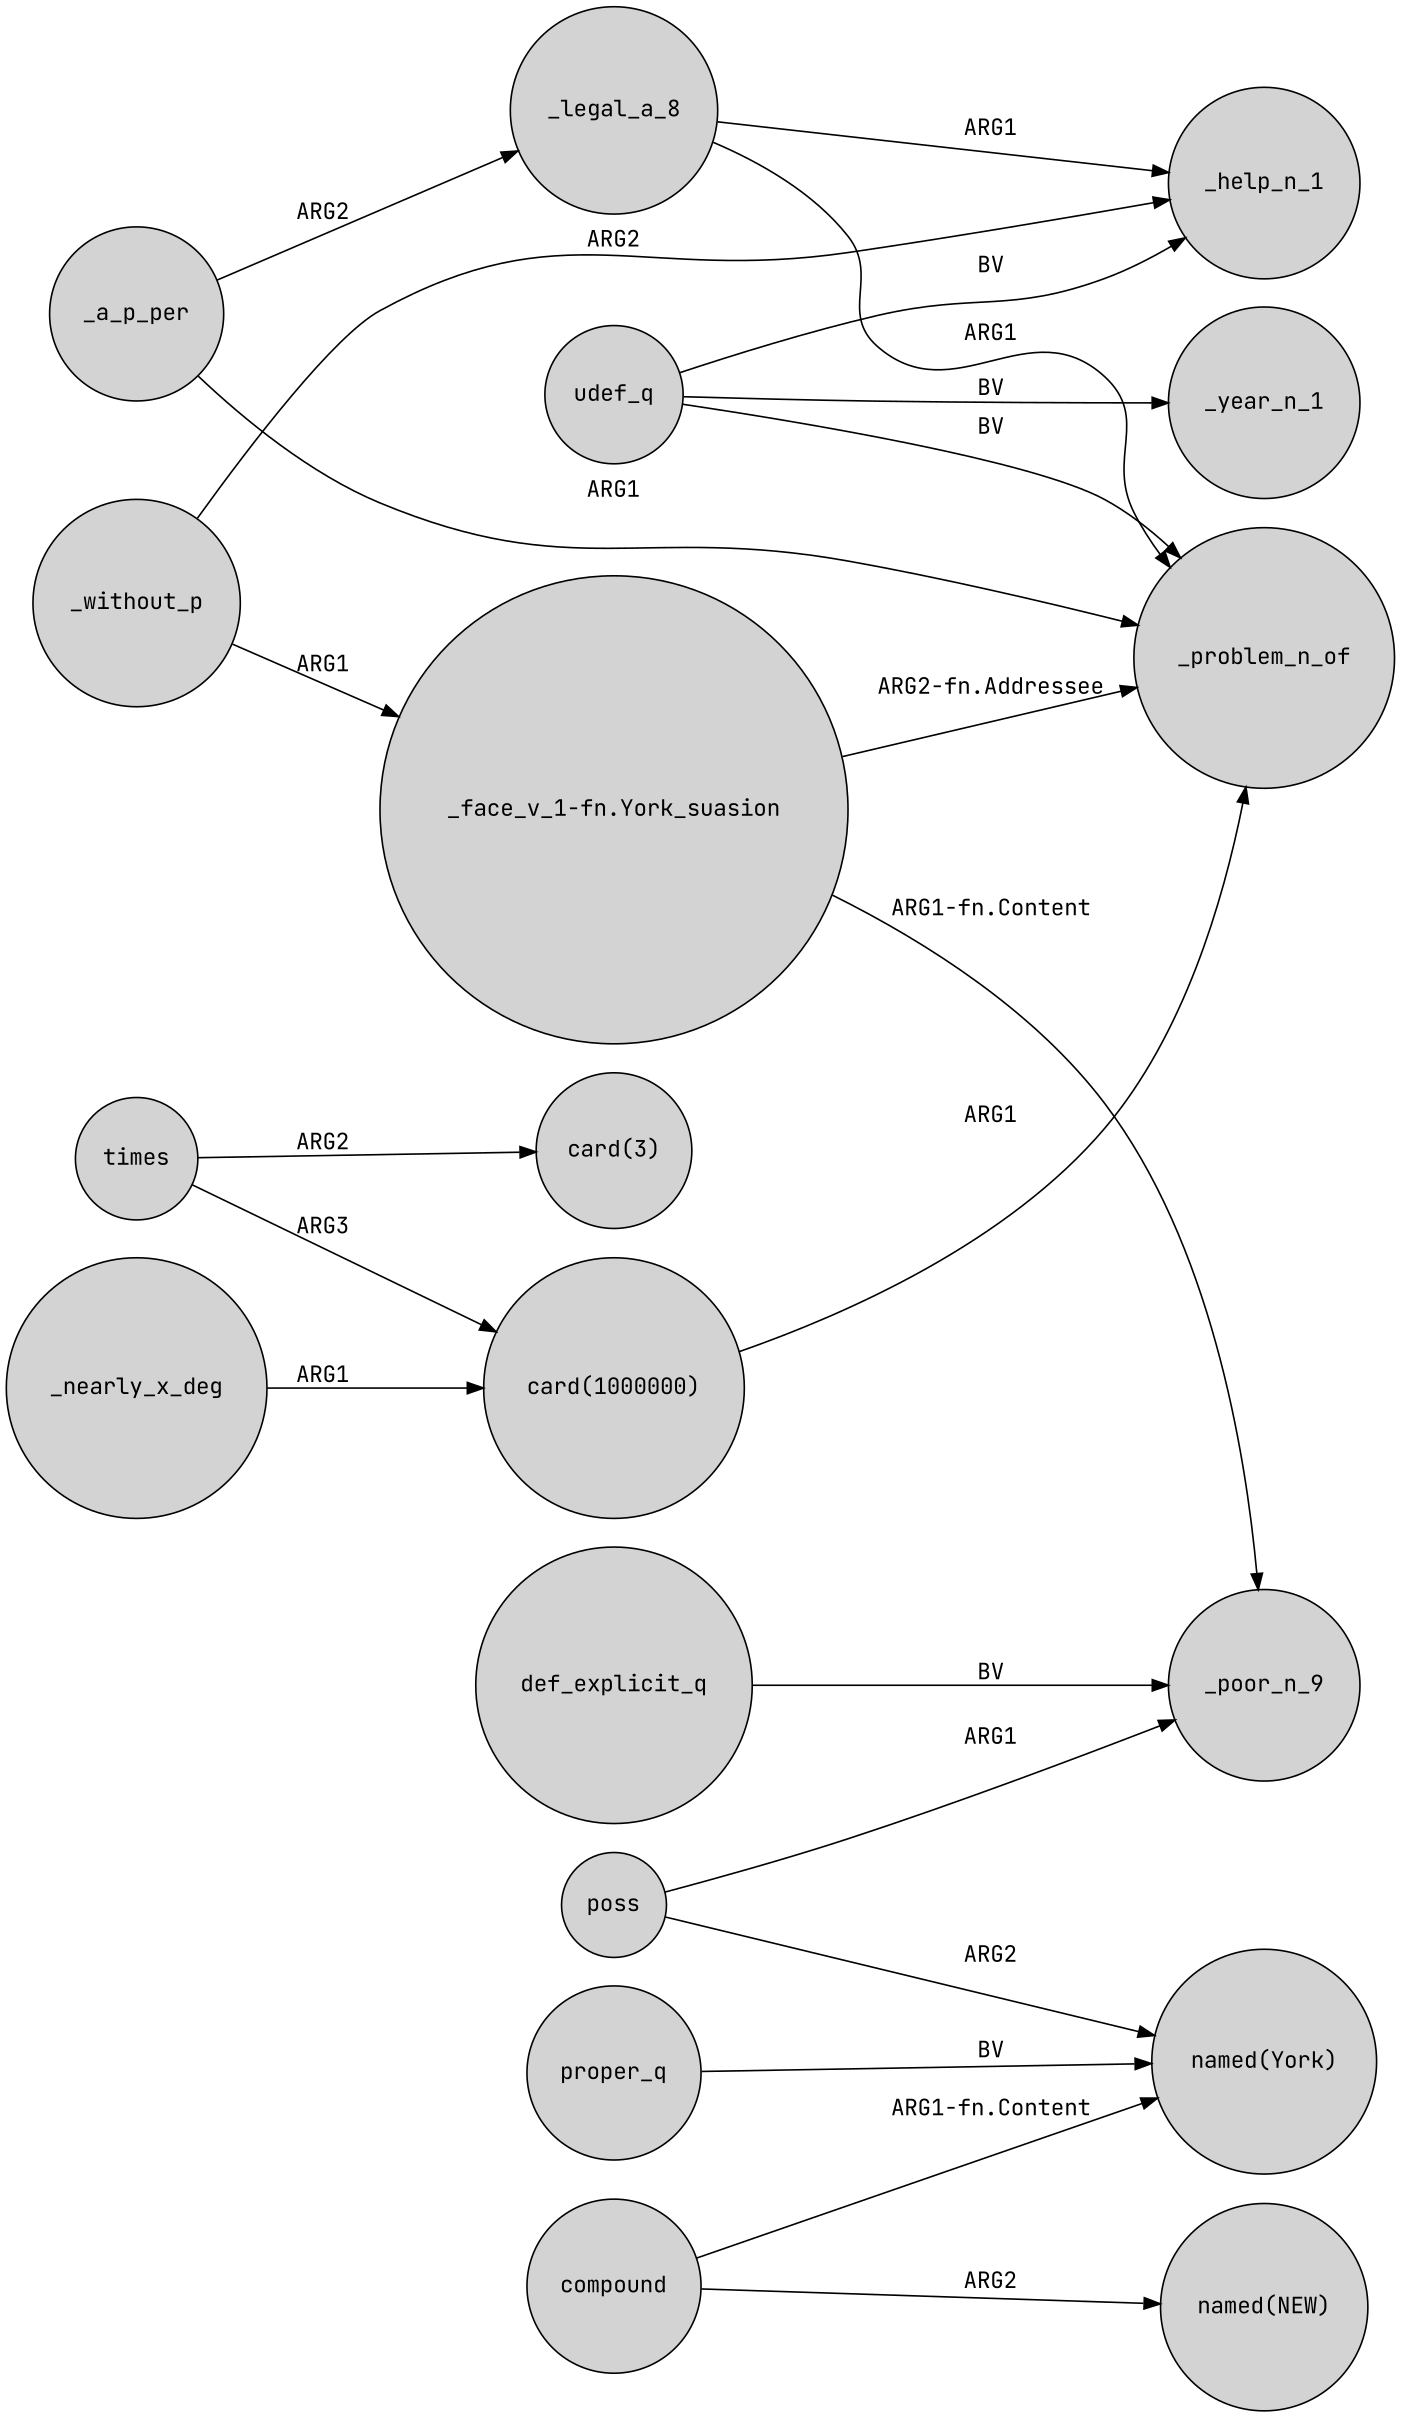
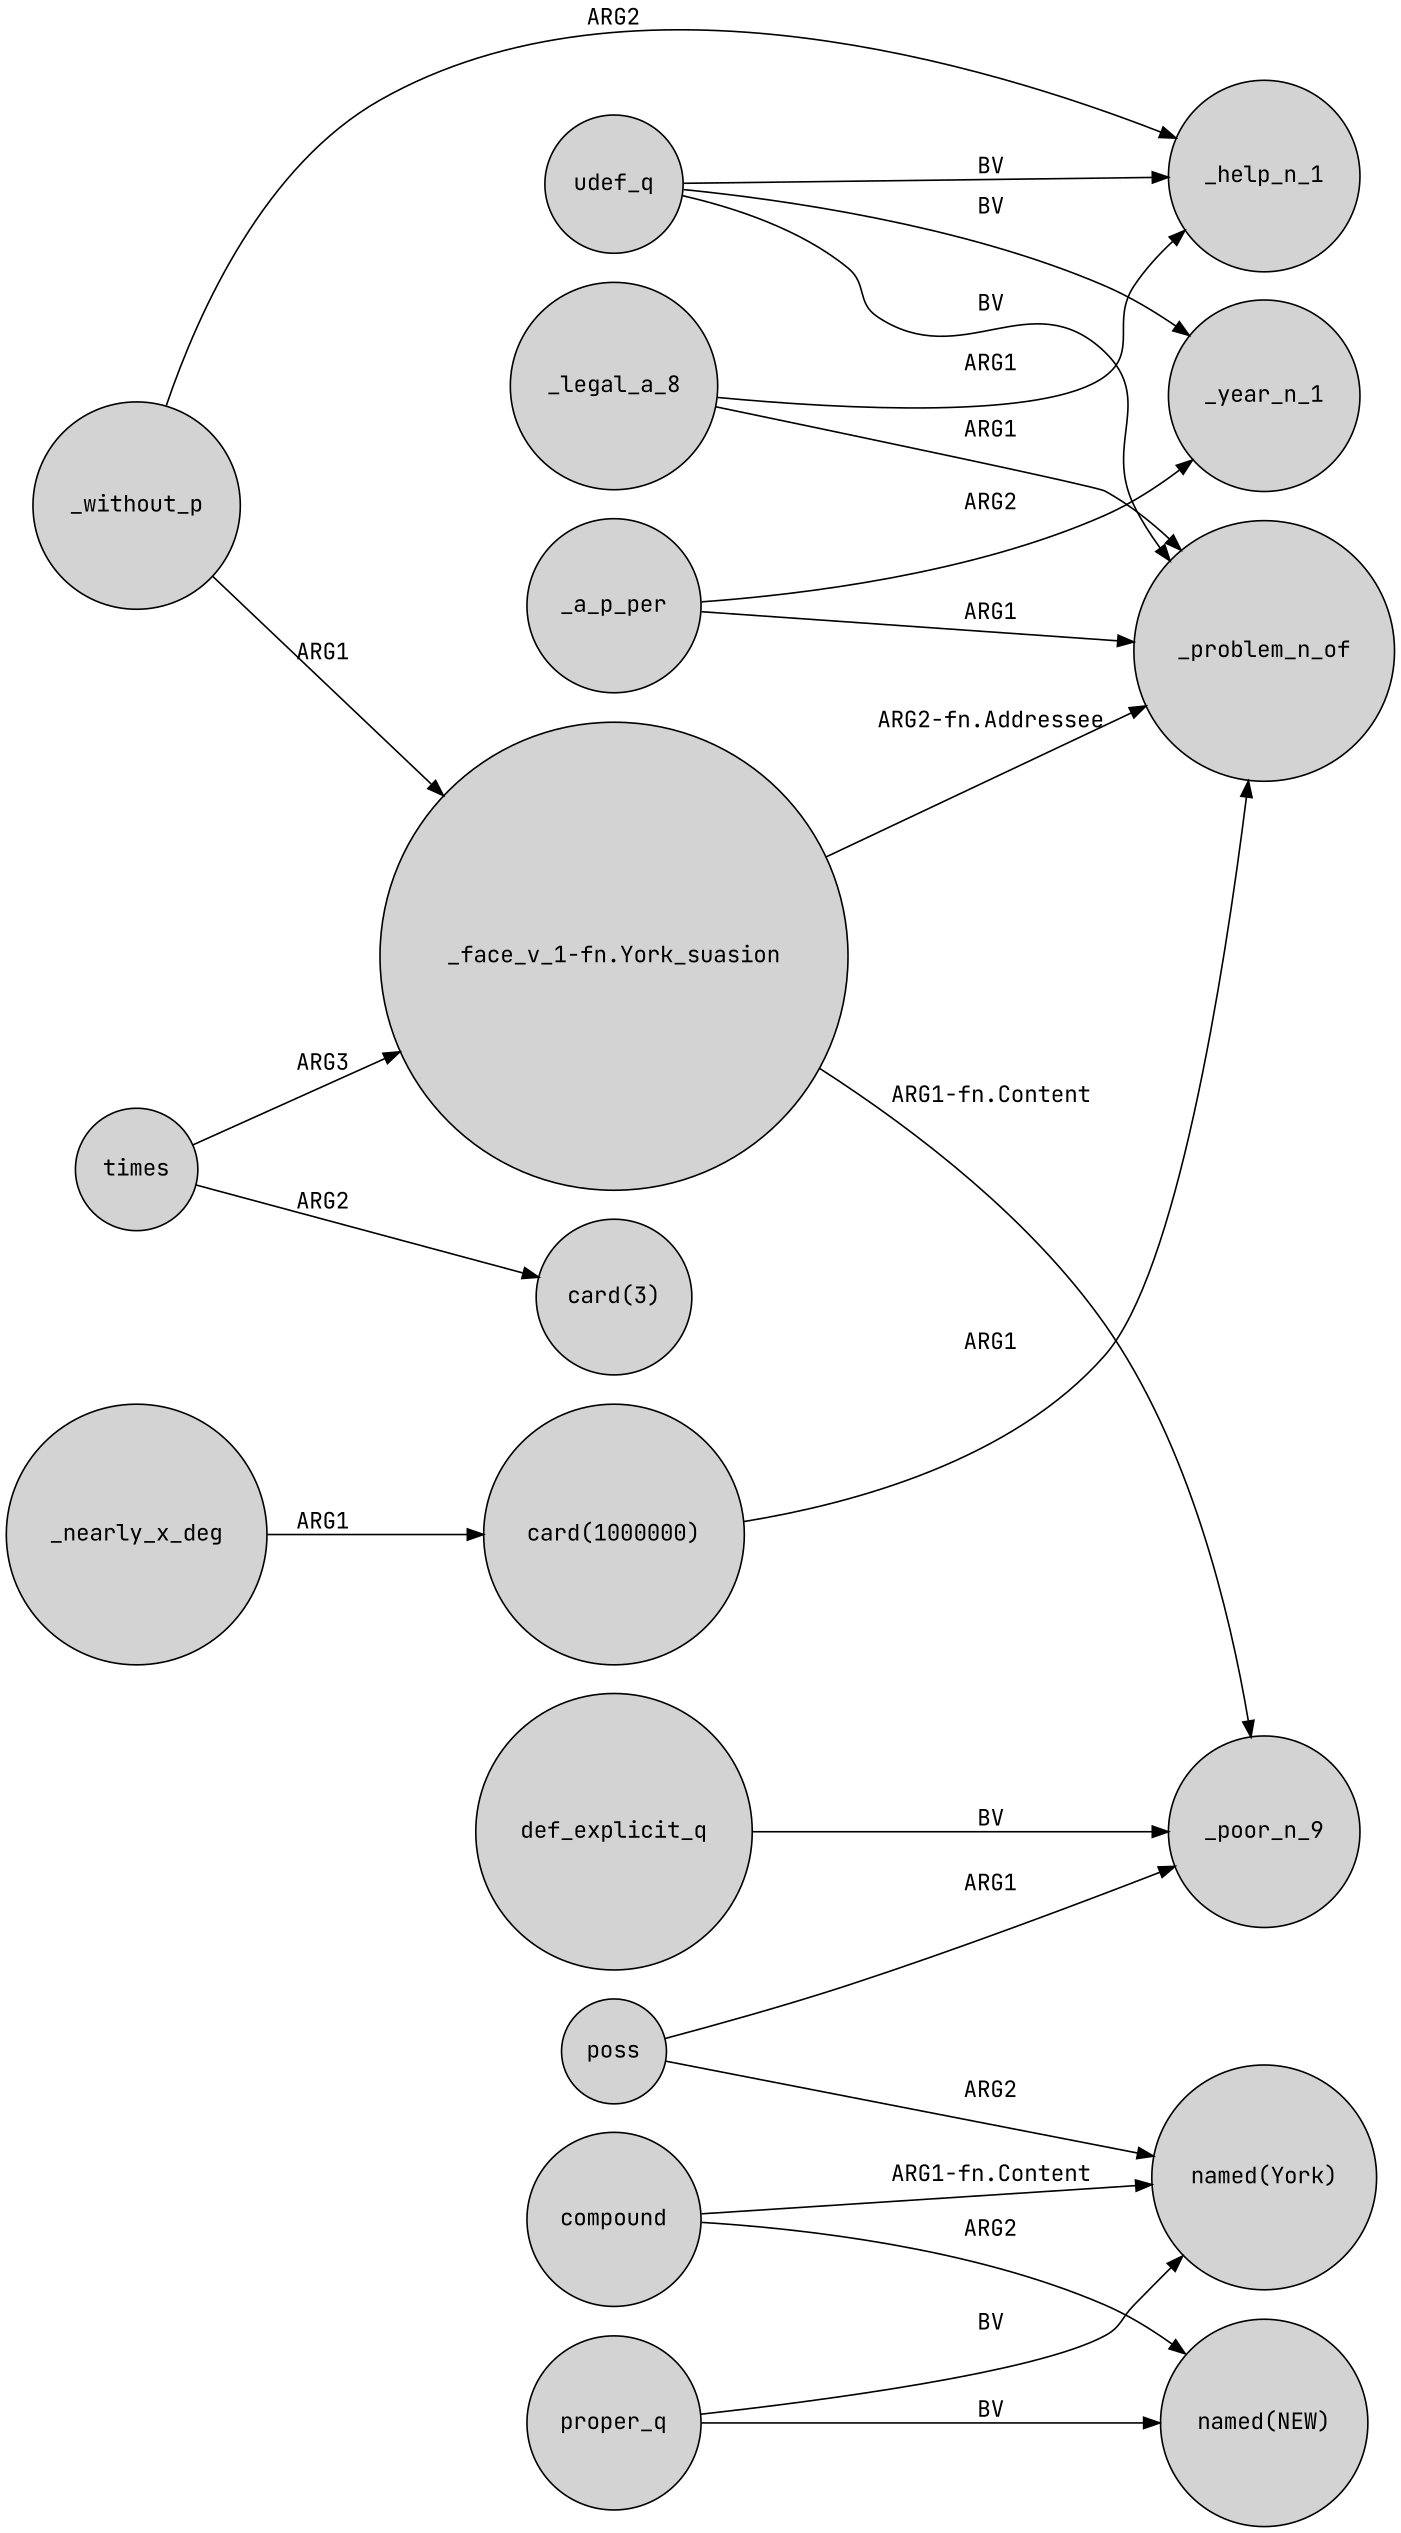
(360, 219) -> (949, 566)
(337, 1255) -> (289, 1102)
none -> (922, 2423)
